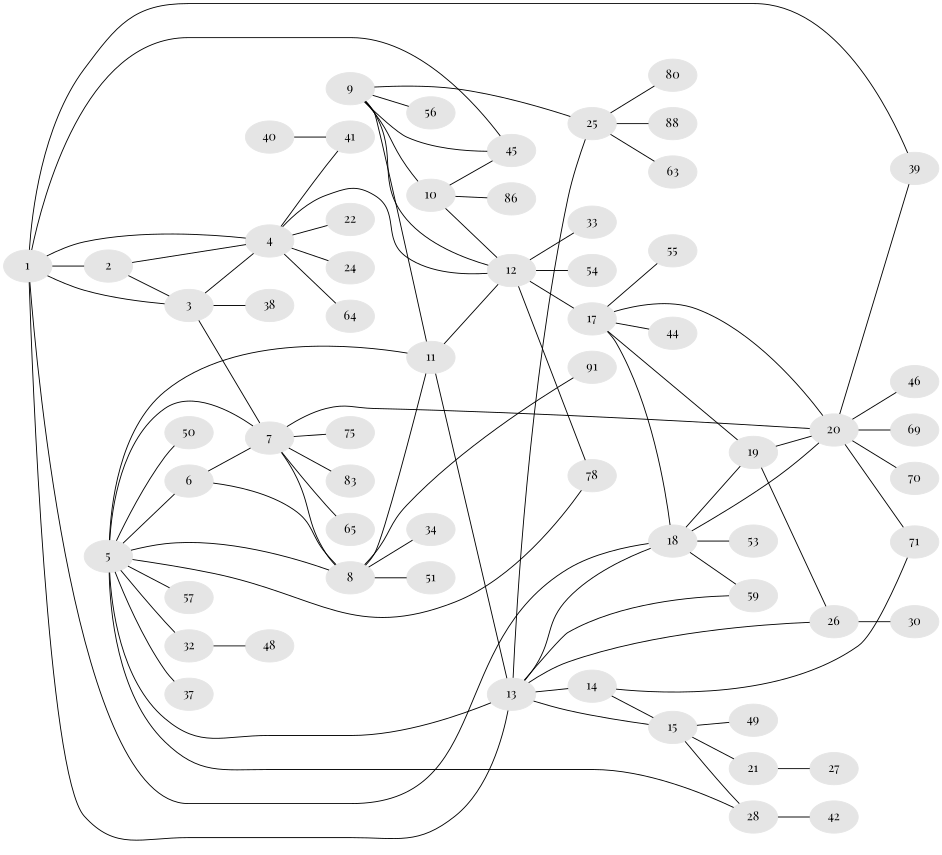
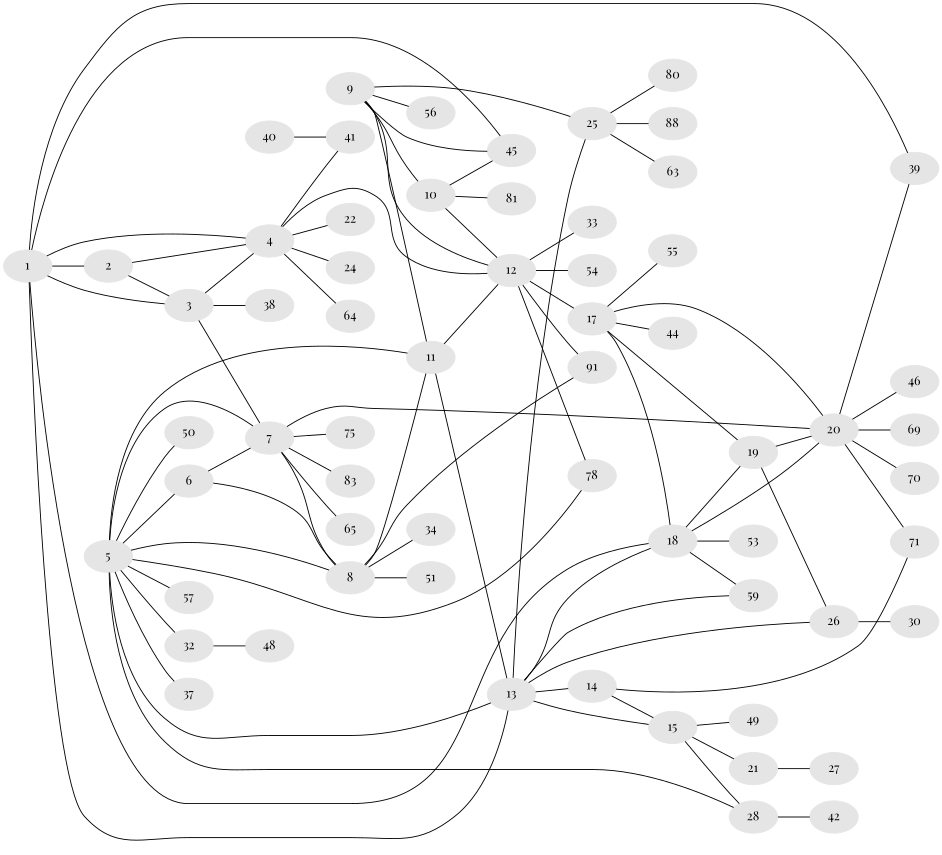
(512, 199) -> (512, 199)
none -> (552, 324)
